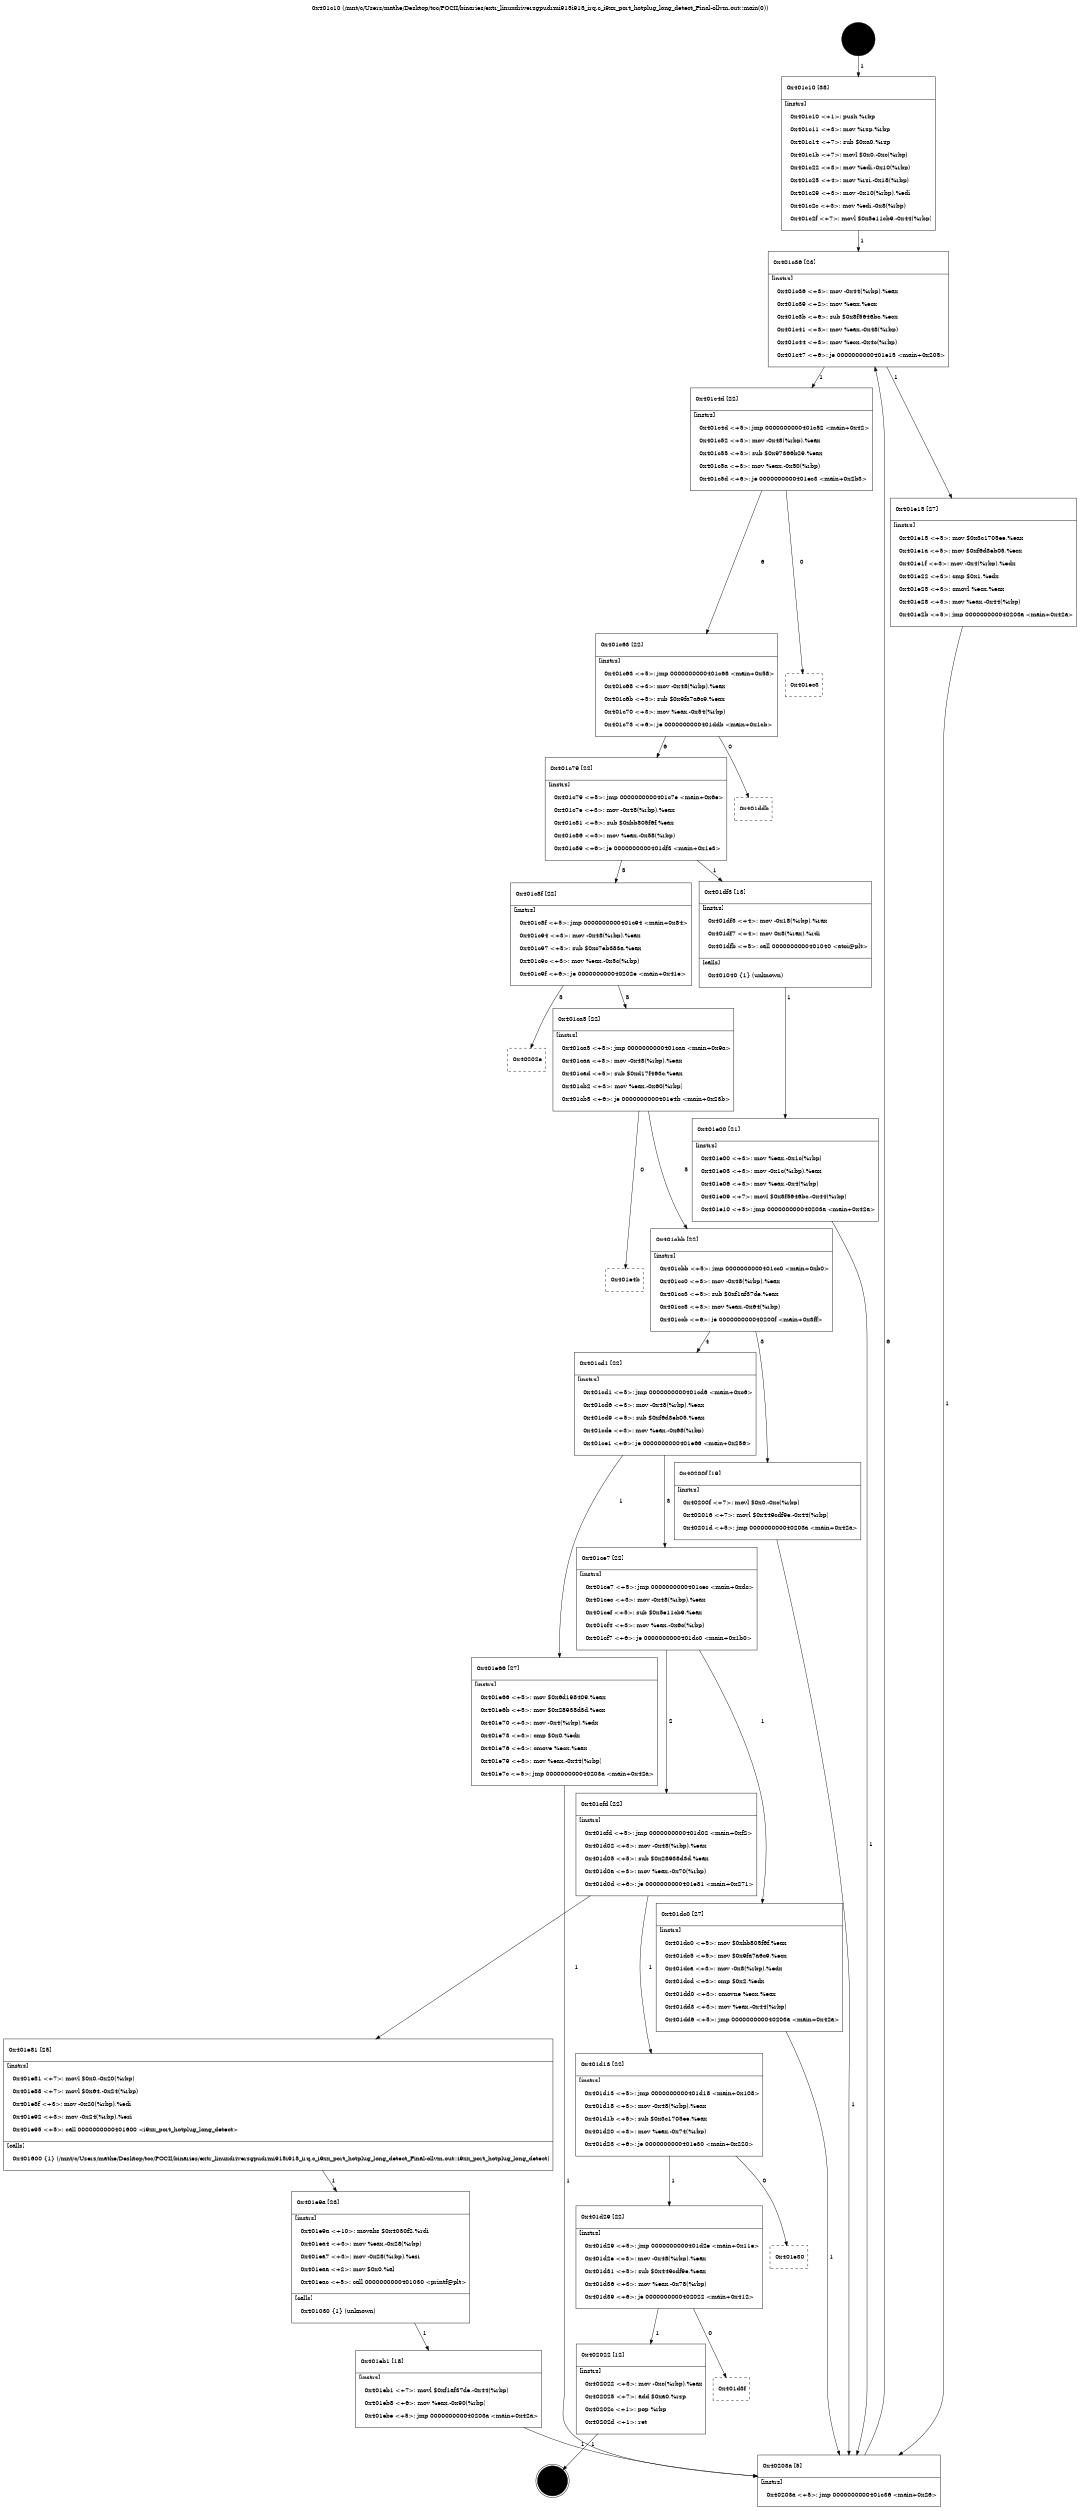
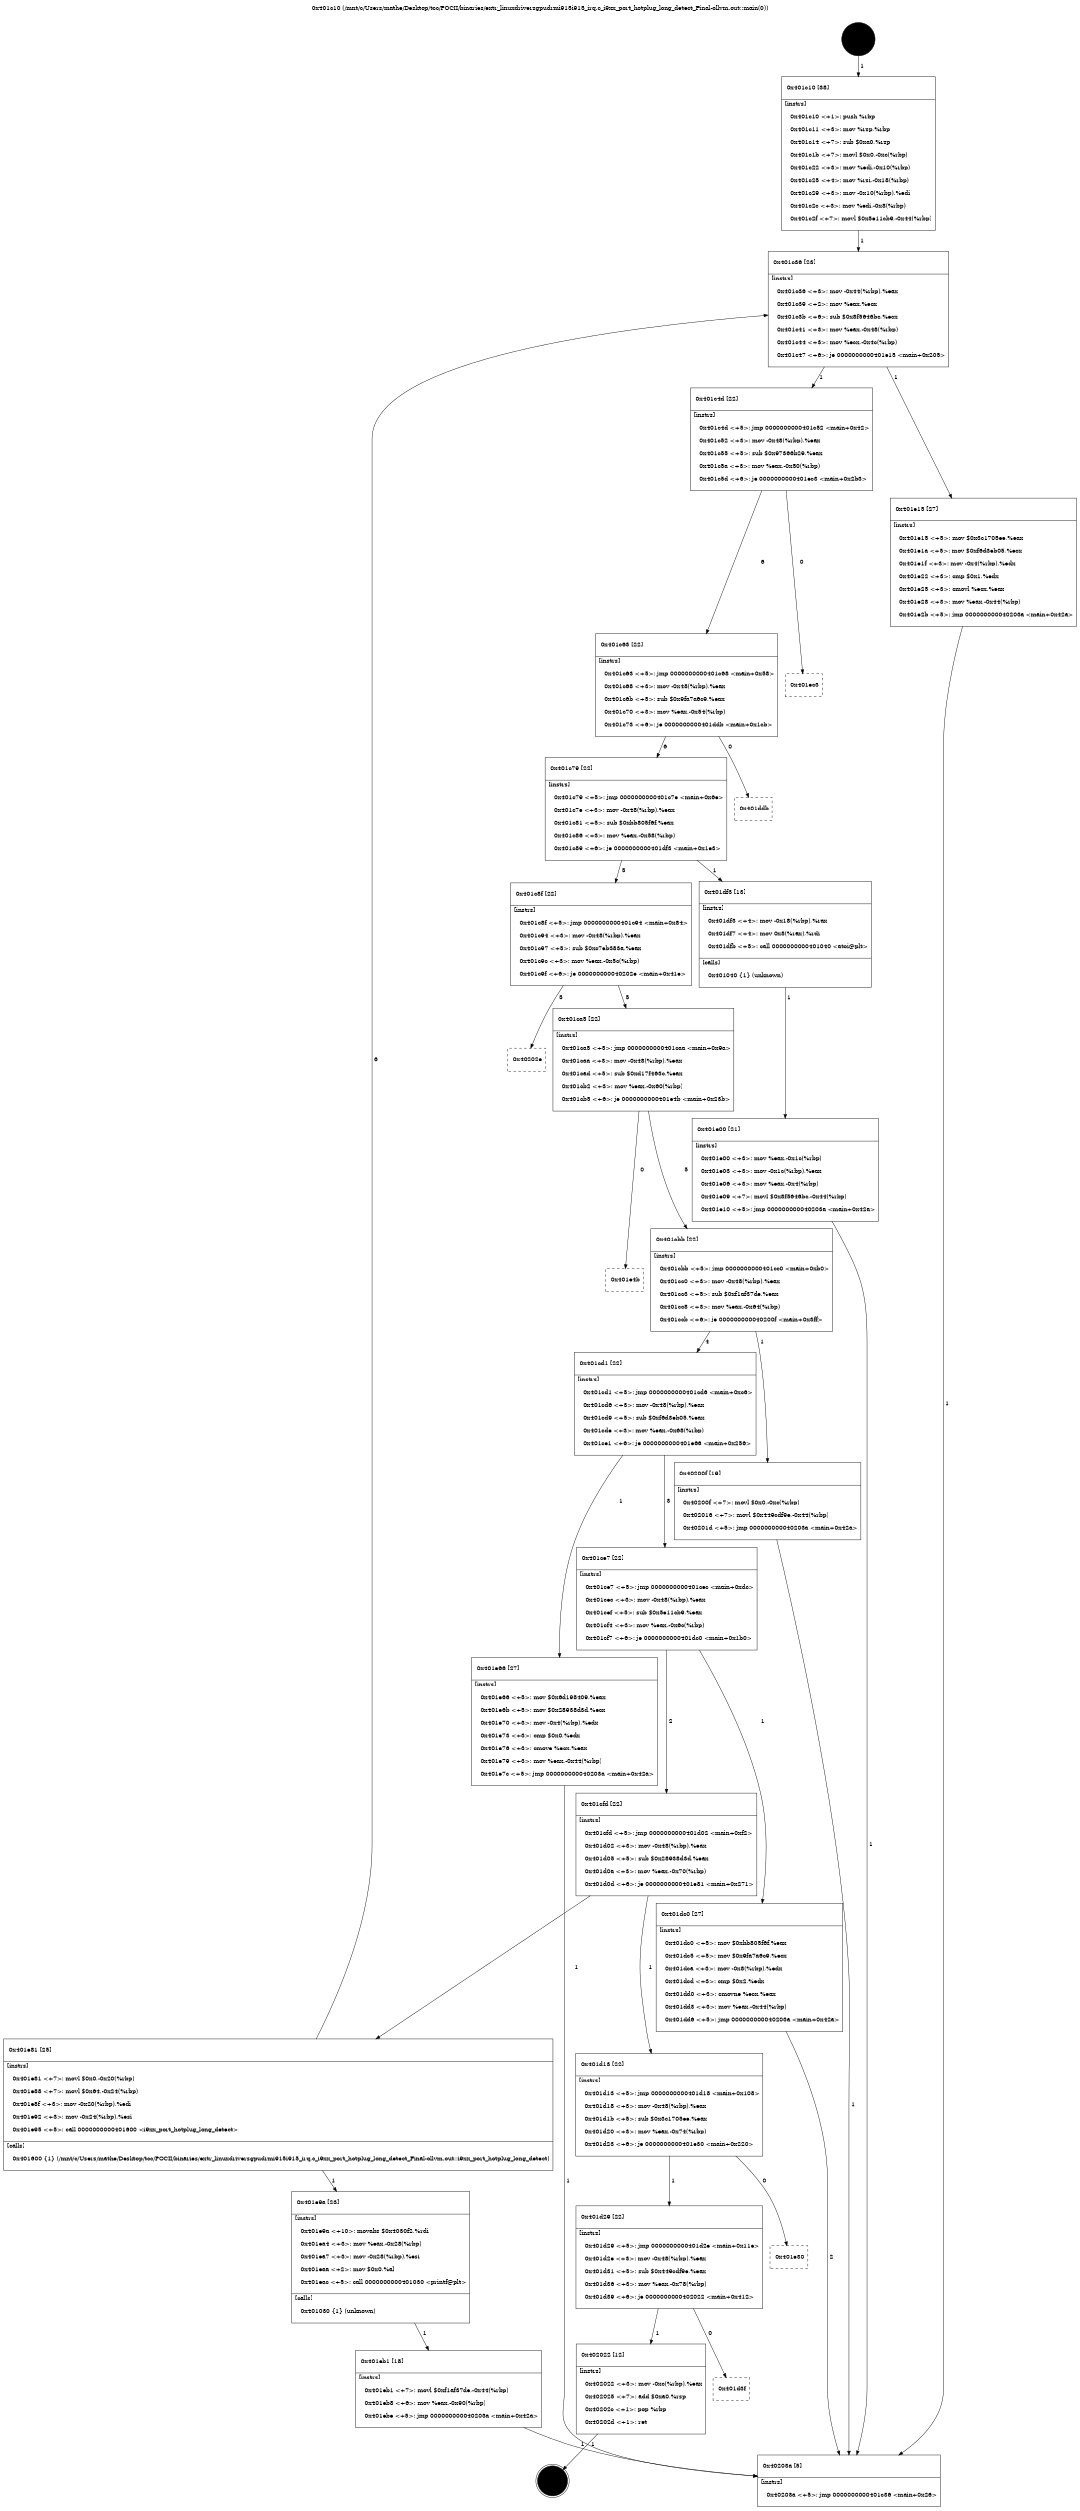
(761, 1342) -> (761, 1342)
(884, 1415) -> (372, 1030)
(830, 2257) -> (830, 2257)
